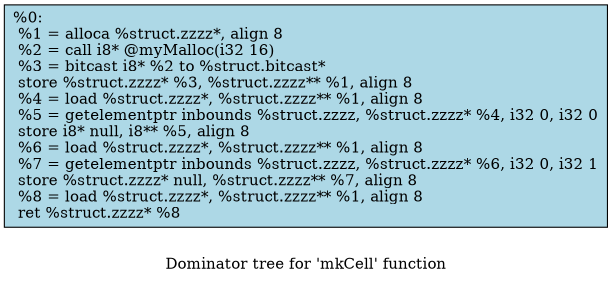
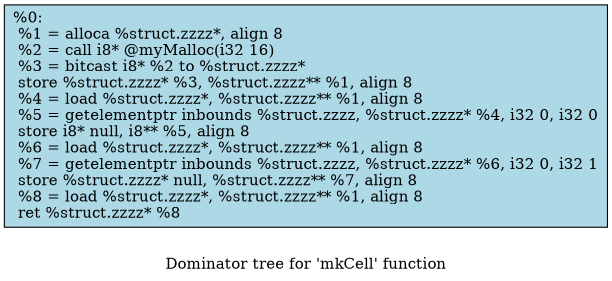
(170, 67) -> (159, 67)
